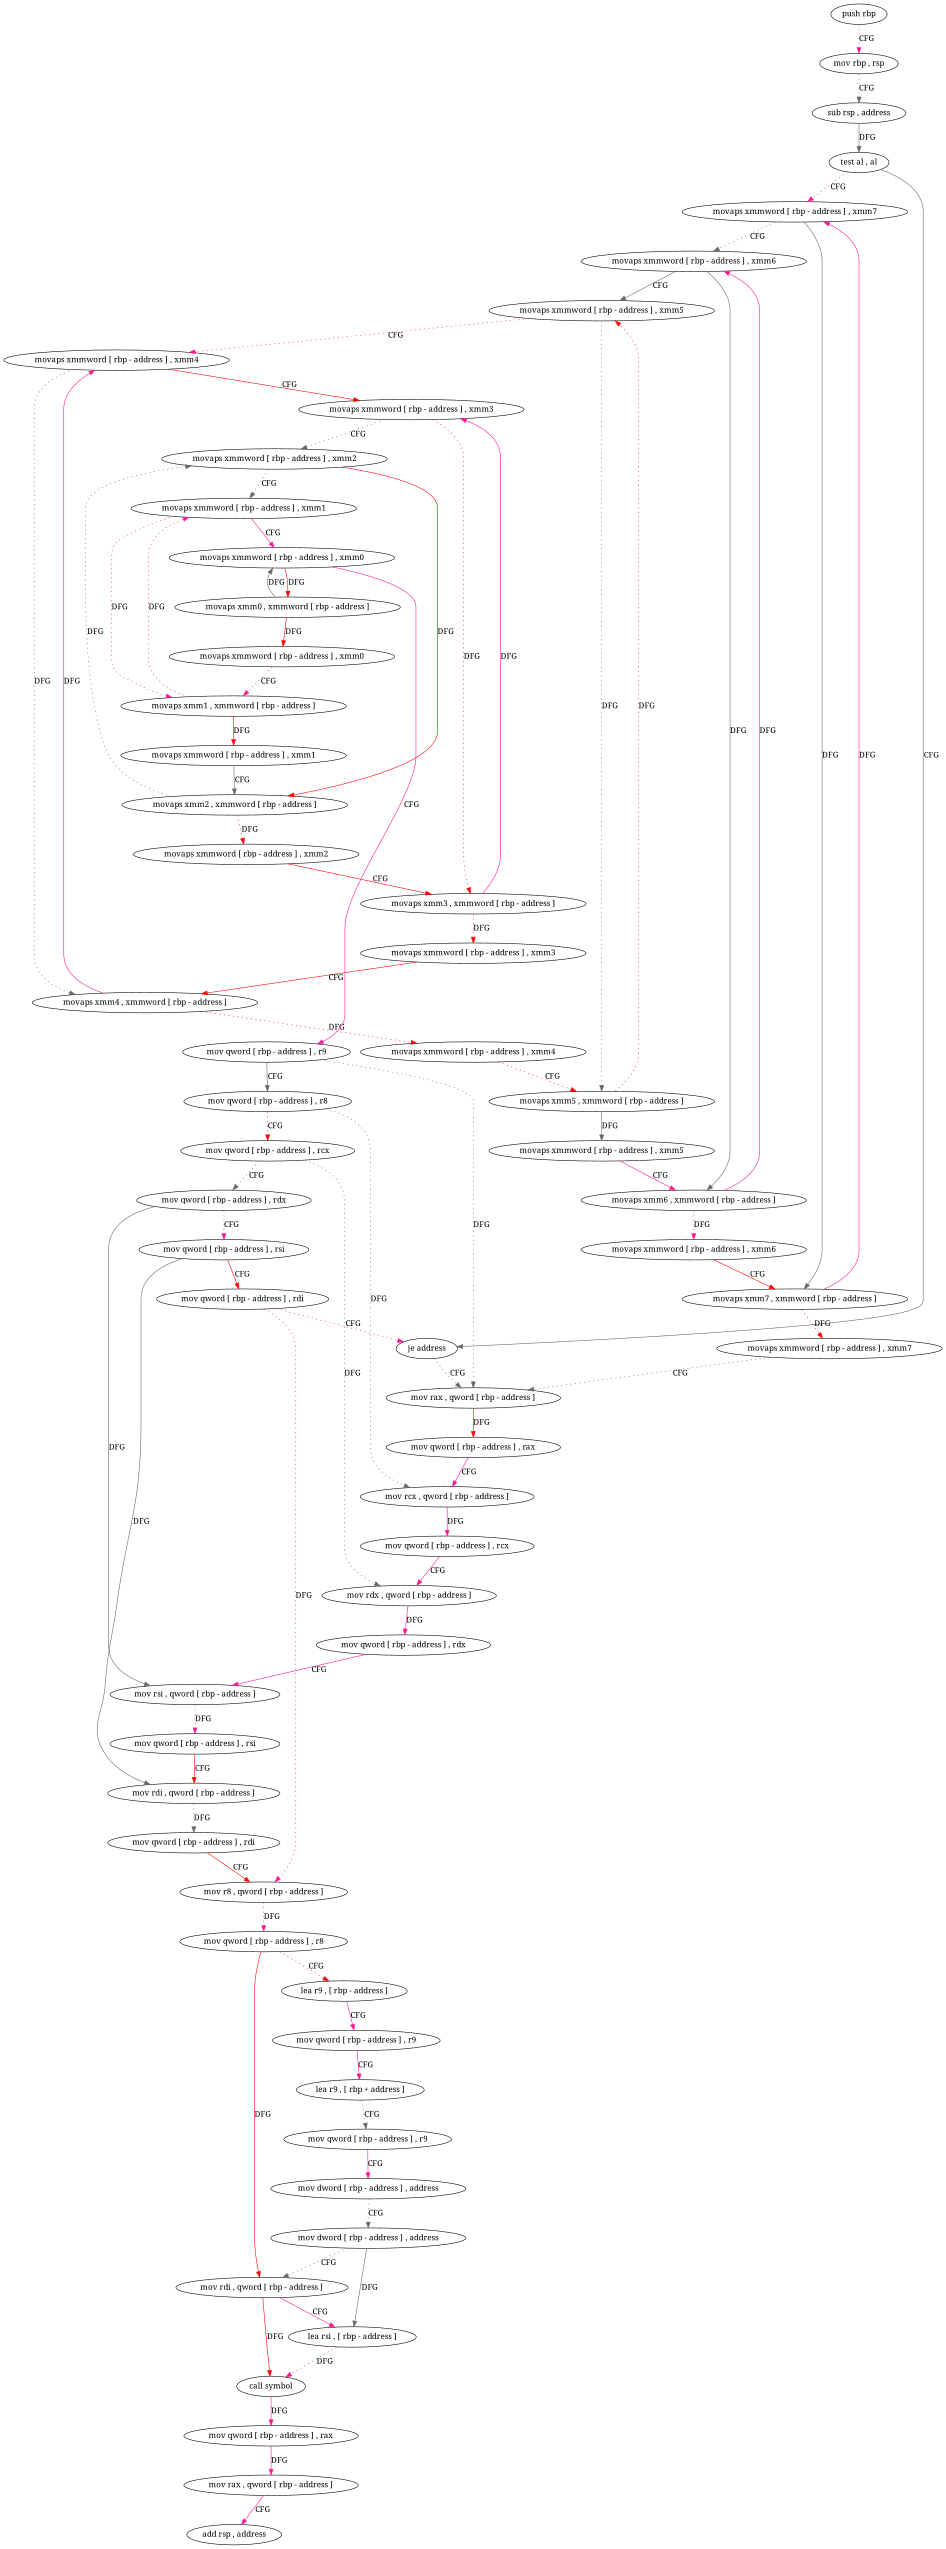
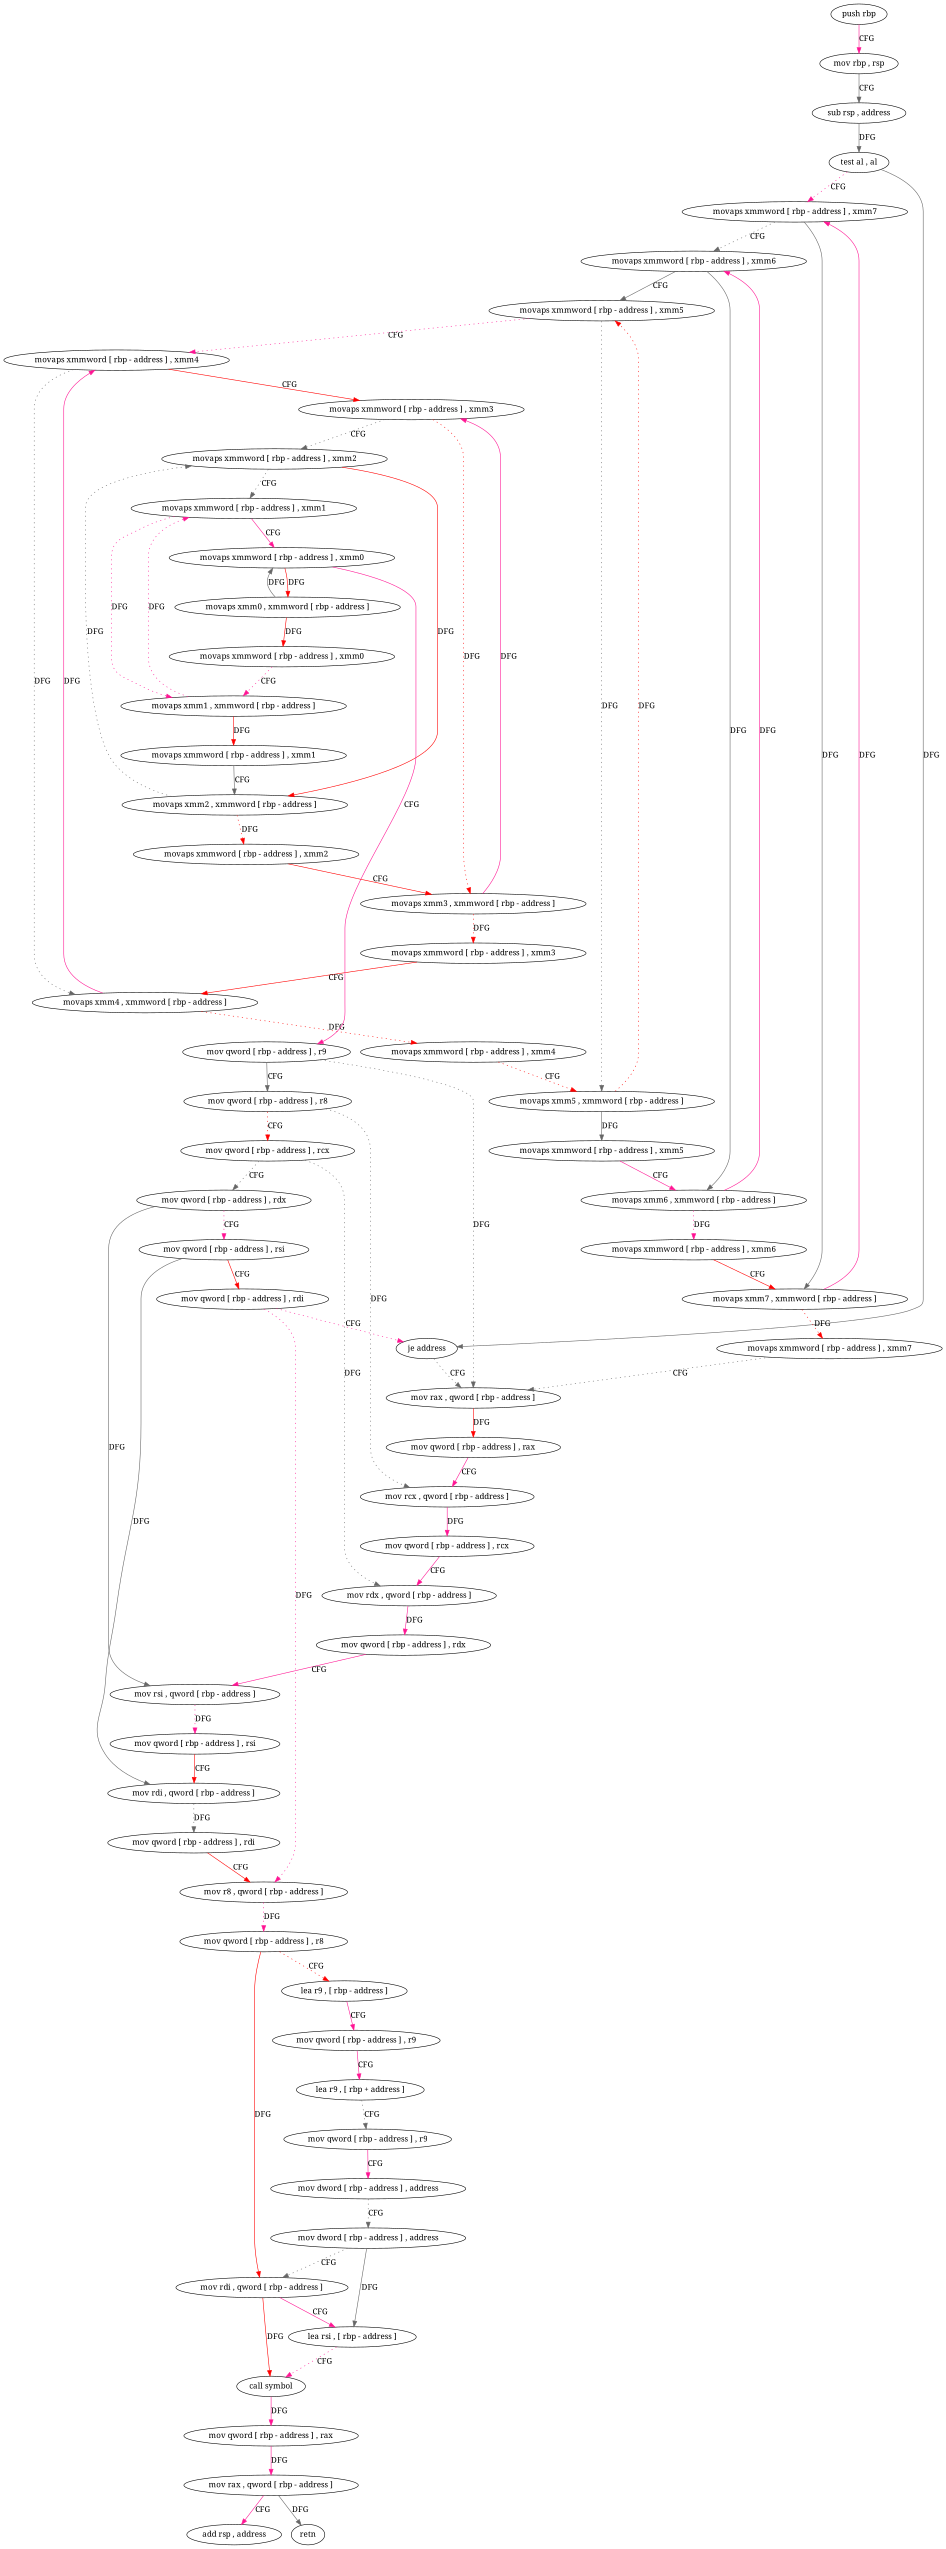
(859, 36) -> (859, 36)
(859, 85) -> (859, 85)
(931, 756) -> (931, 756)
(325, 2362) -> (325, 2362)
none -> (308, 2535)
